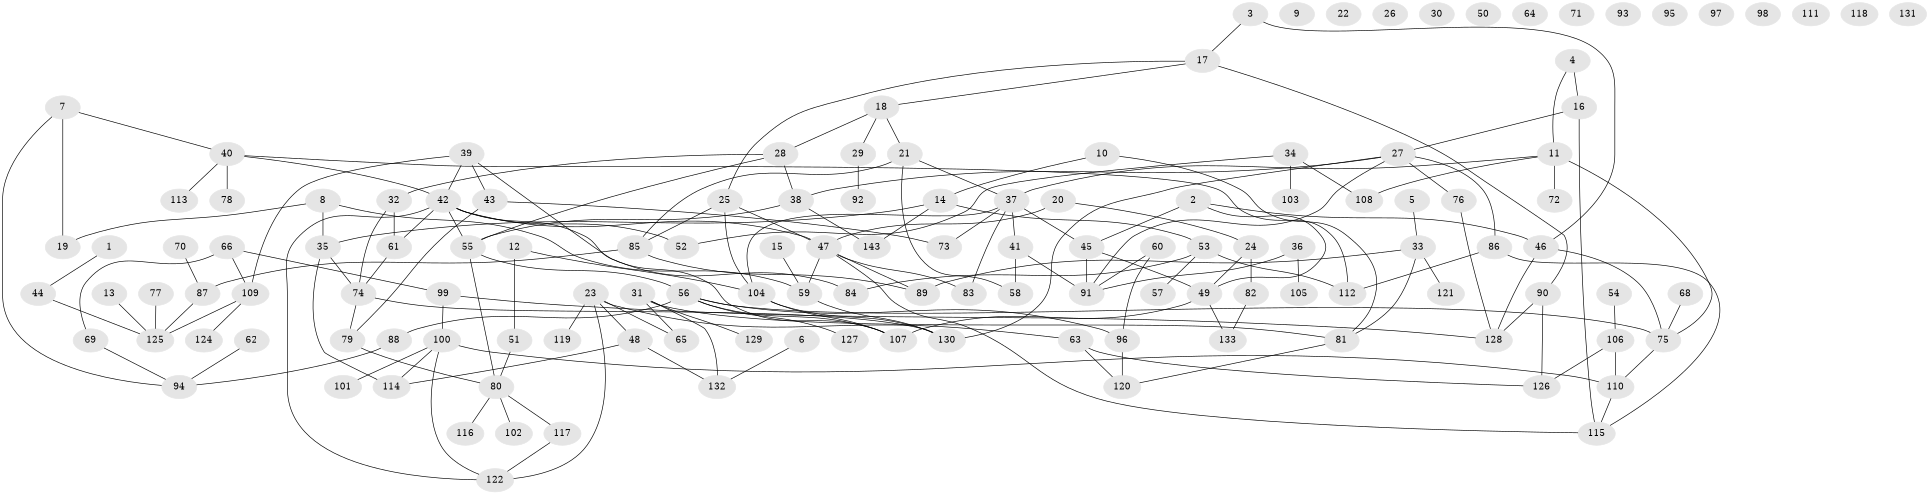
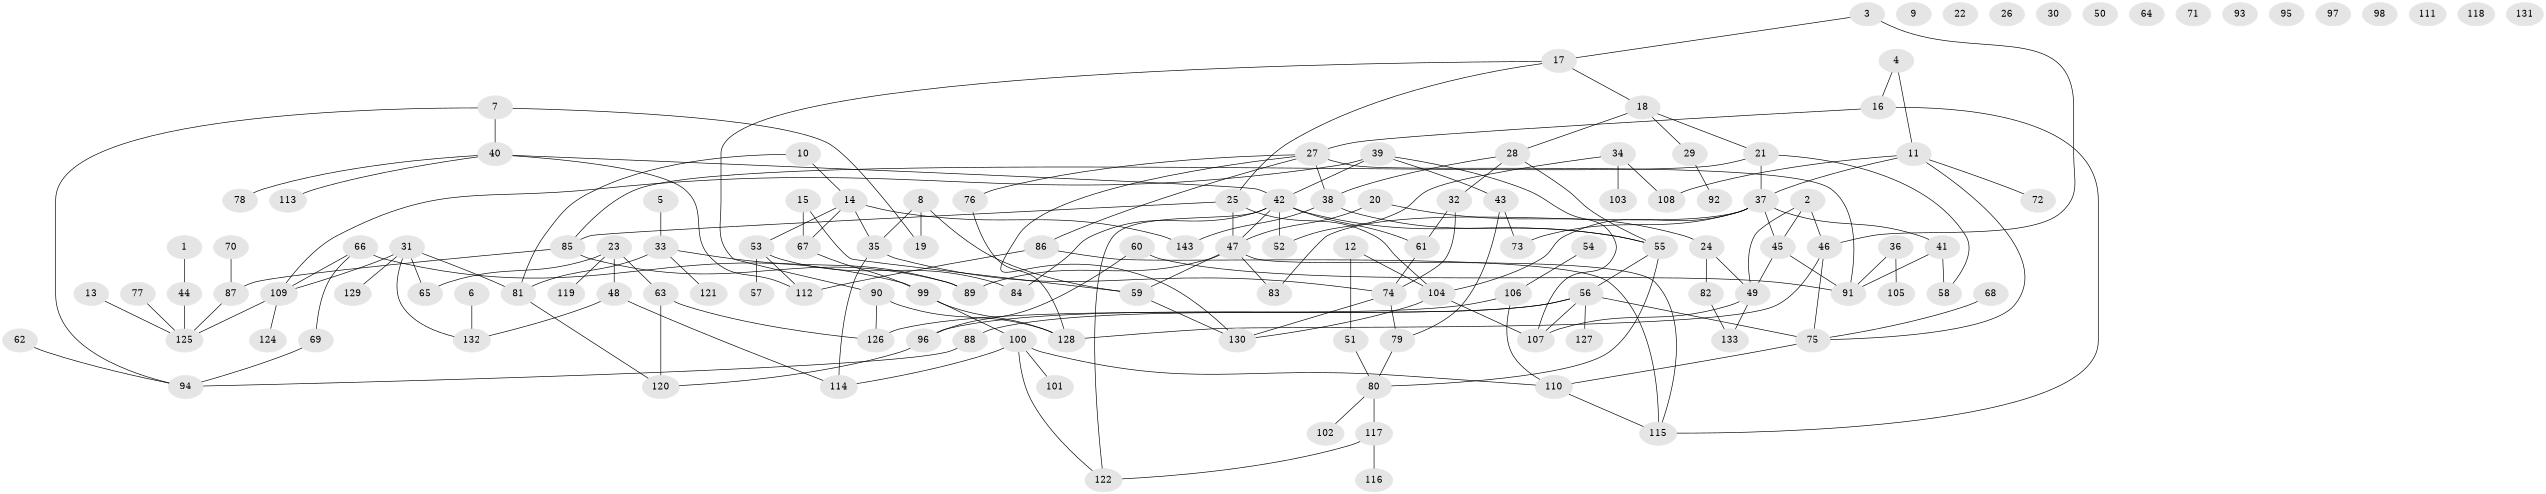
none -> (803, 247)
none -> (340, 275)
(481, 410) -> (1374, 457)
(600, 417) -> none
